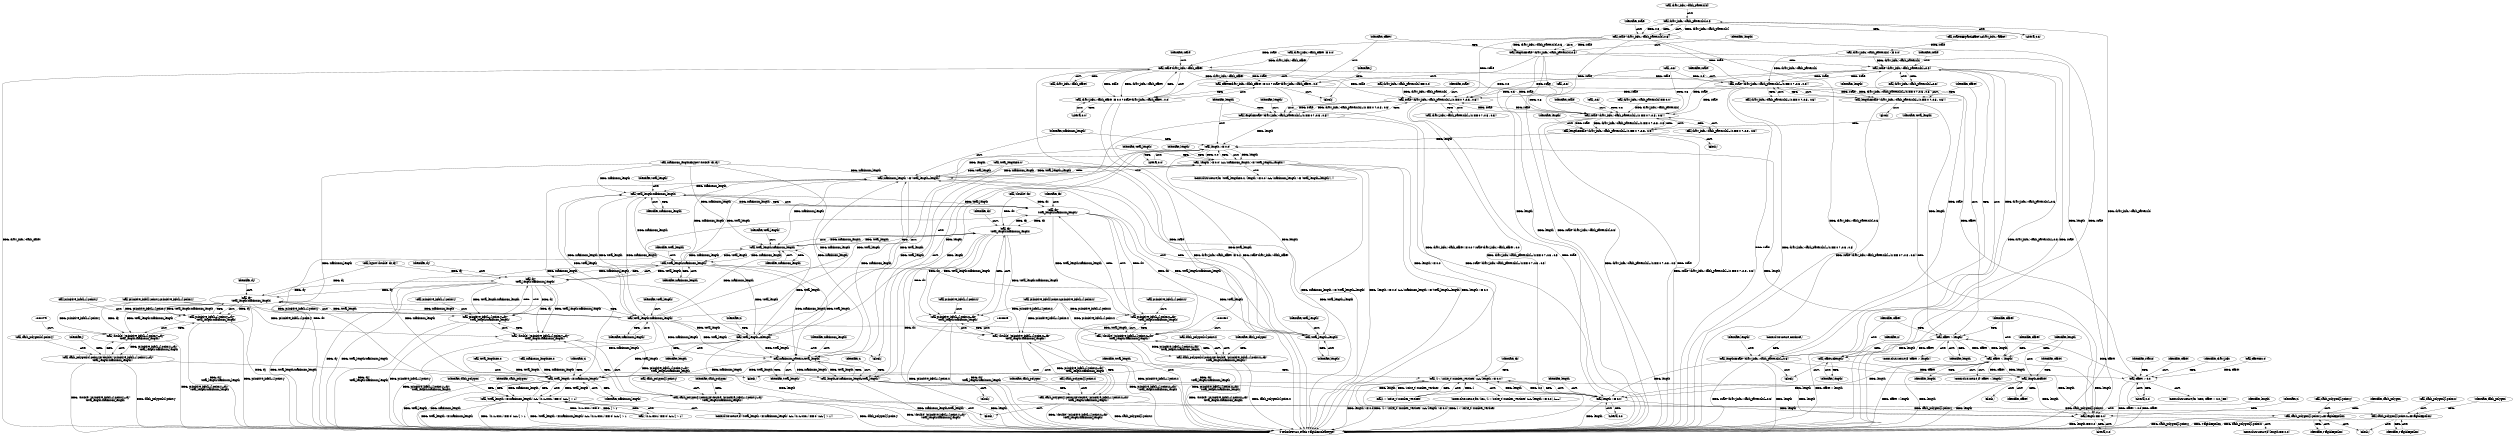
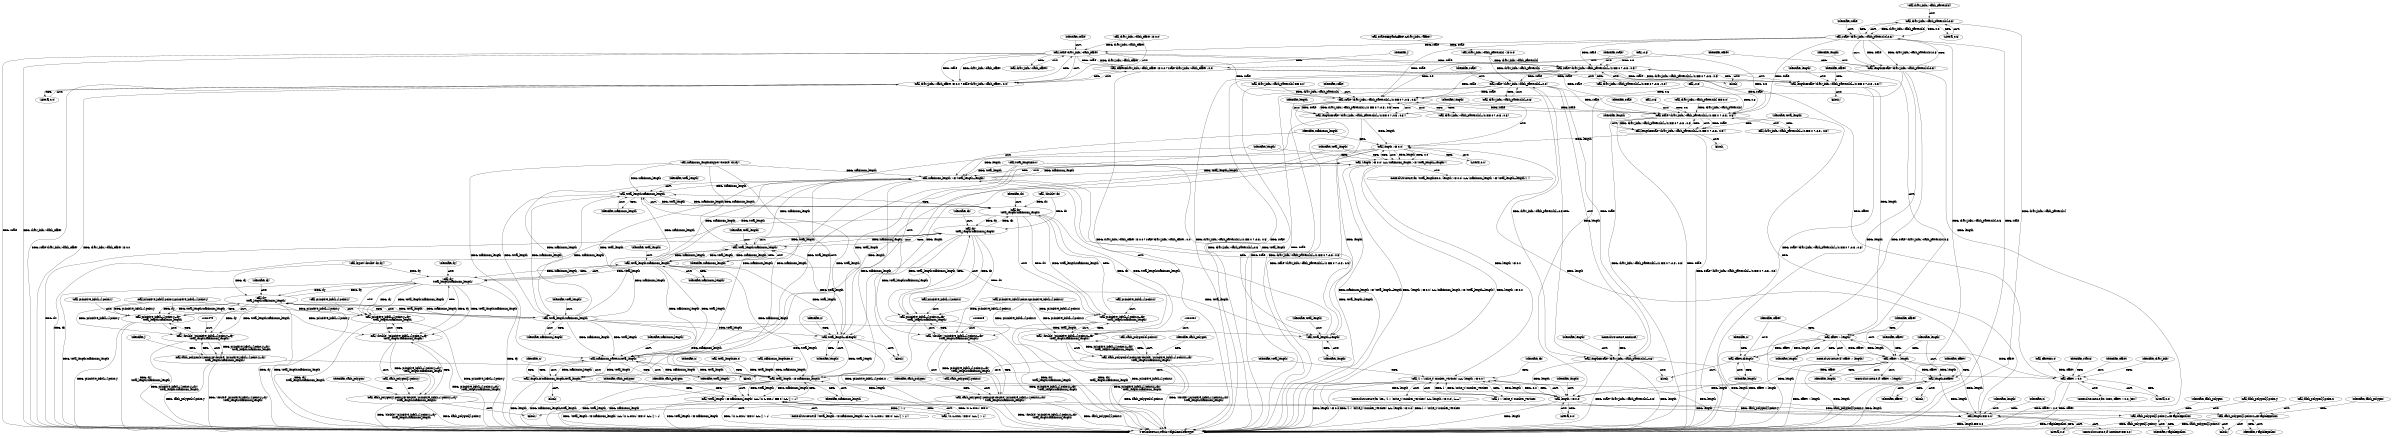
(1734, 59) -> (1933, 47)
(34, 338) -> none
(2267, 432) -> (2107, 432)
